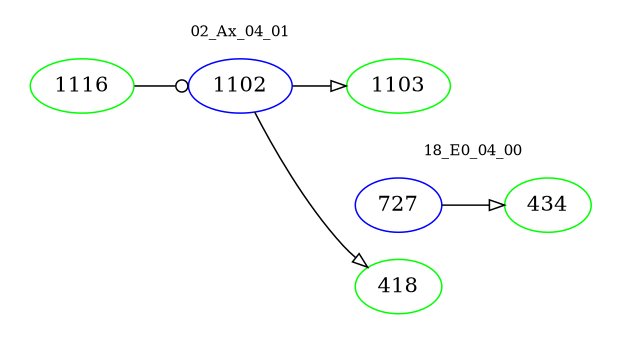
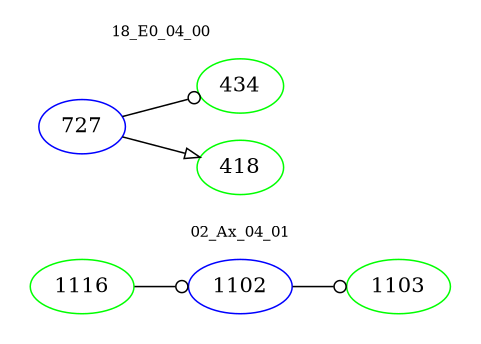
(312, 86) -> (313, 287)
(300, 189) -> (154, 145)
(466, 205) -> (155, 108)
